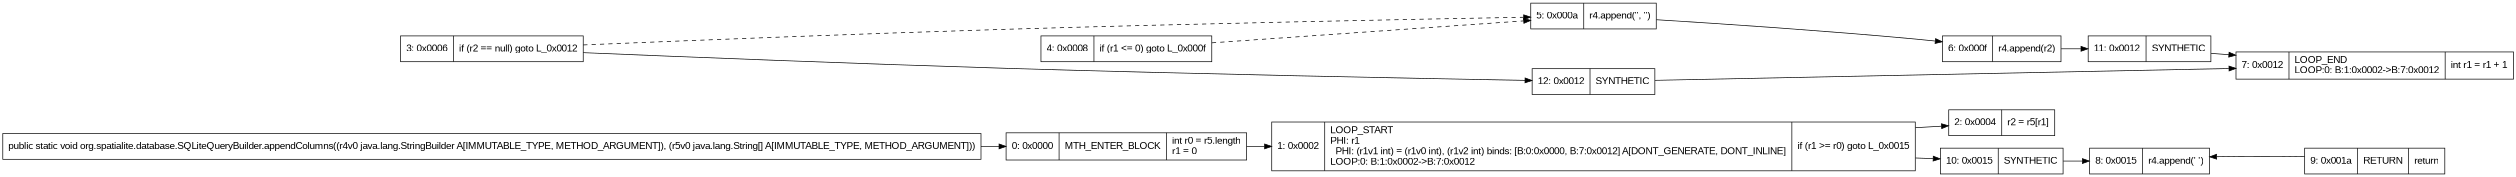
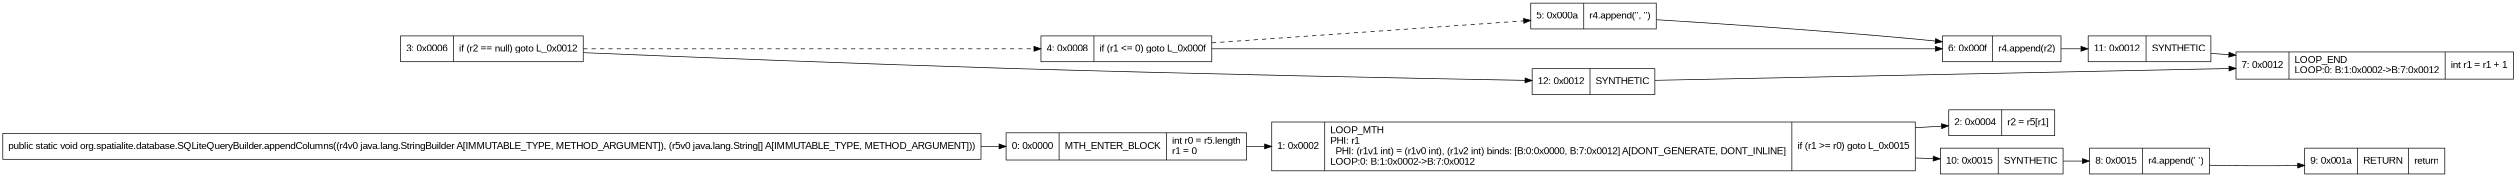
(1053, 28) -> (809, 49)
none -> (1574, 49)
(1362, 130) -> (1357, 130)
(2261, 156) -> (2254, 166)
